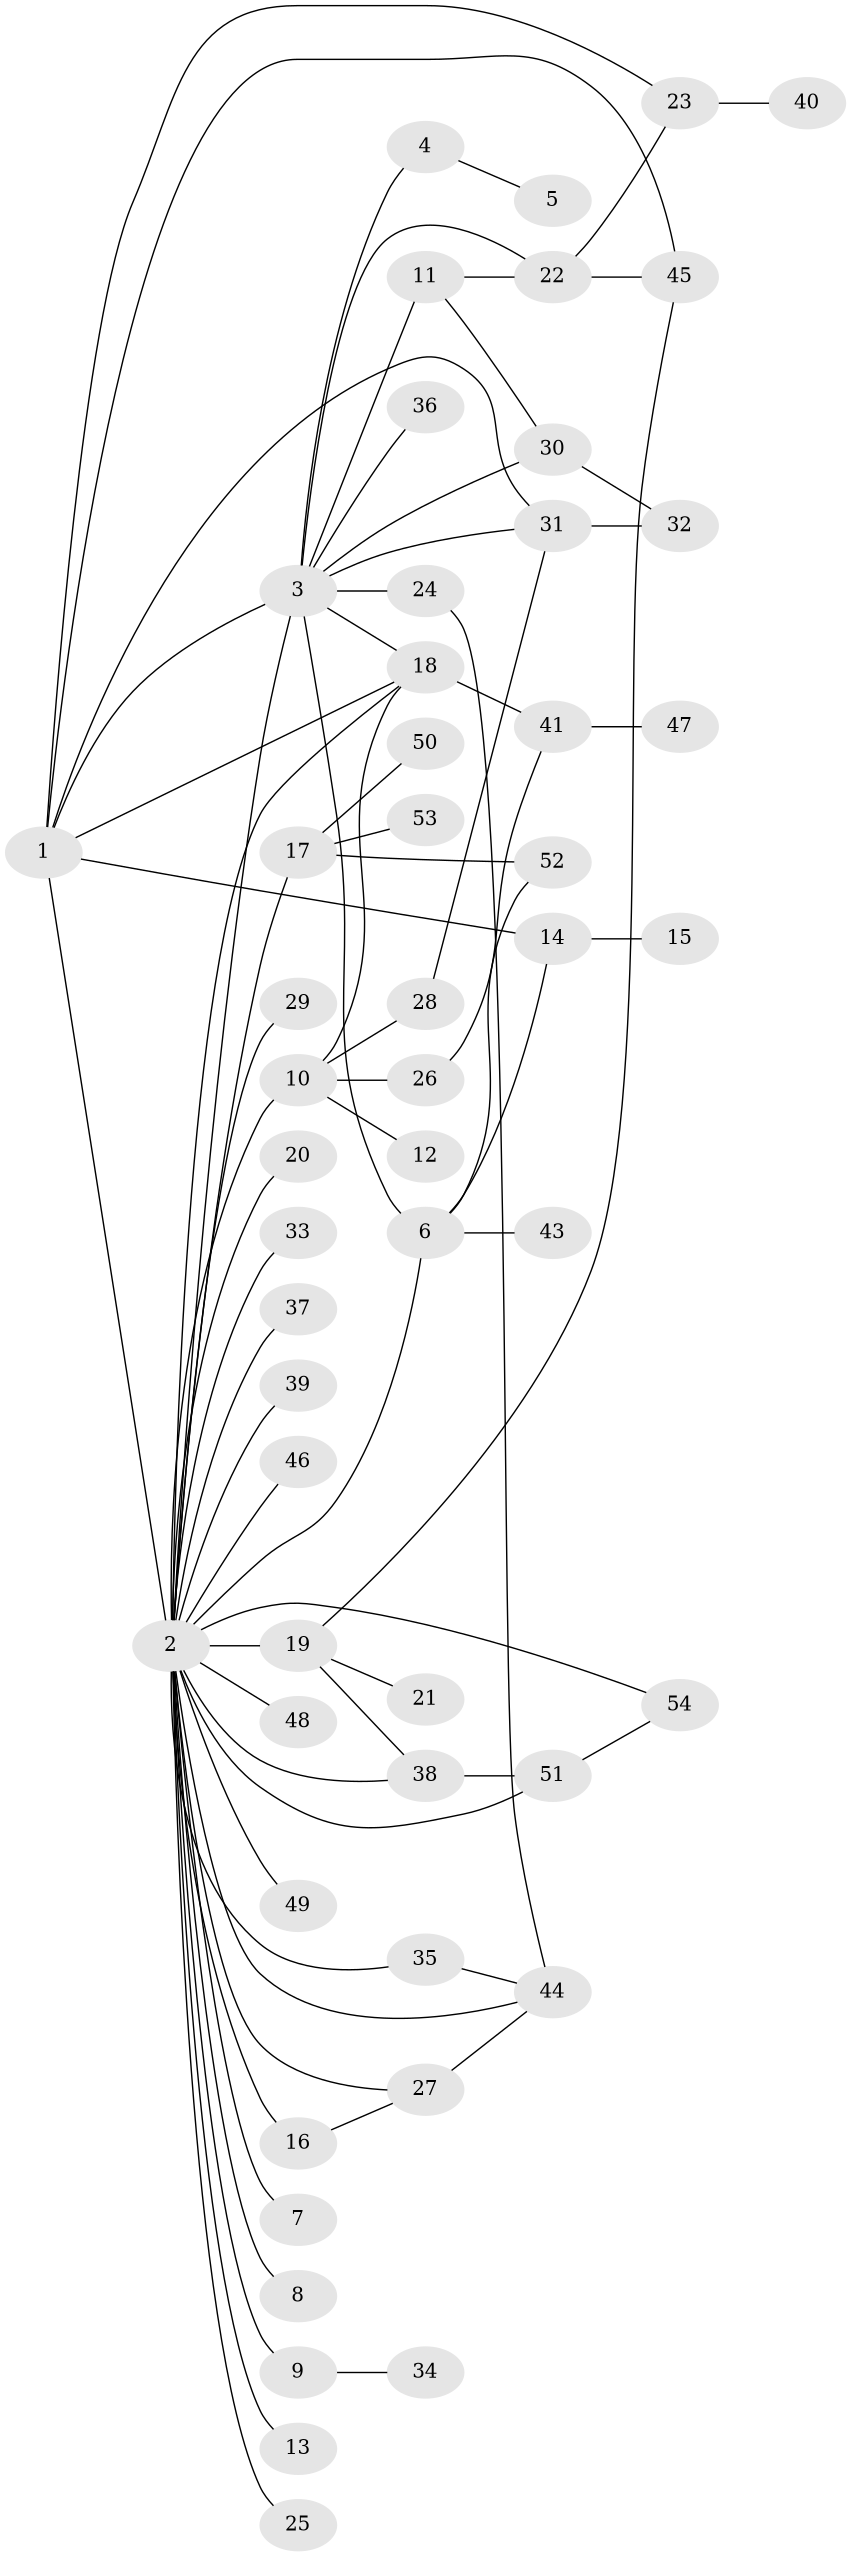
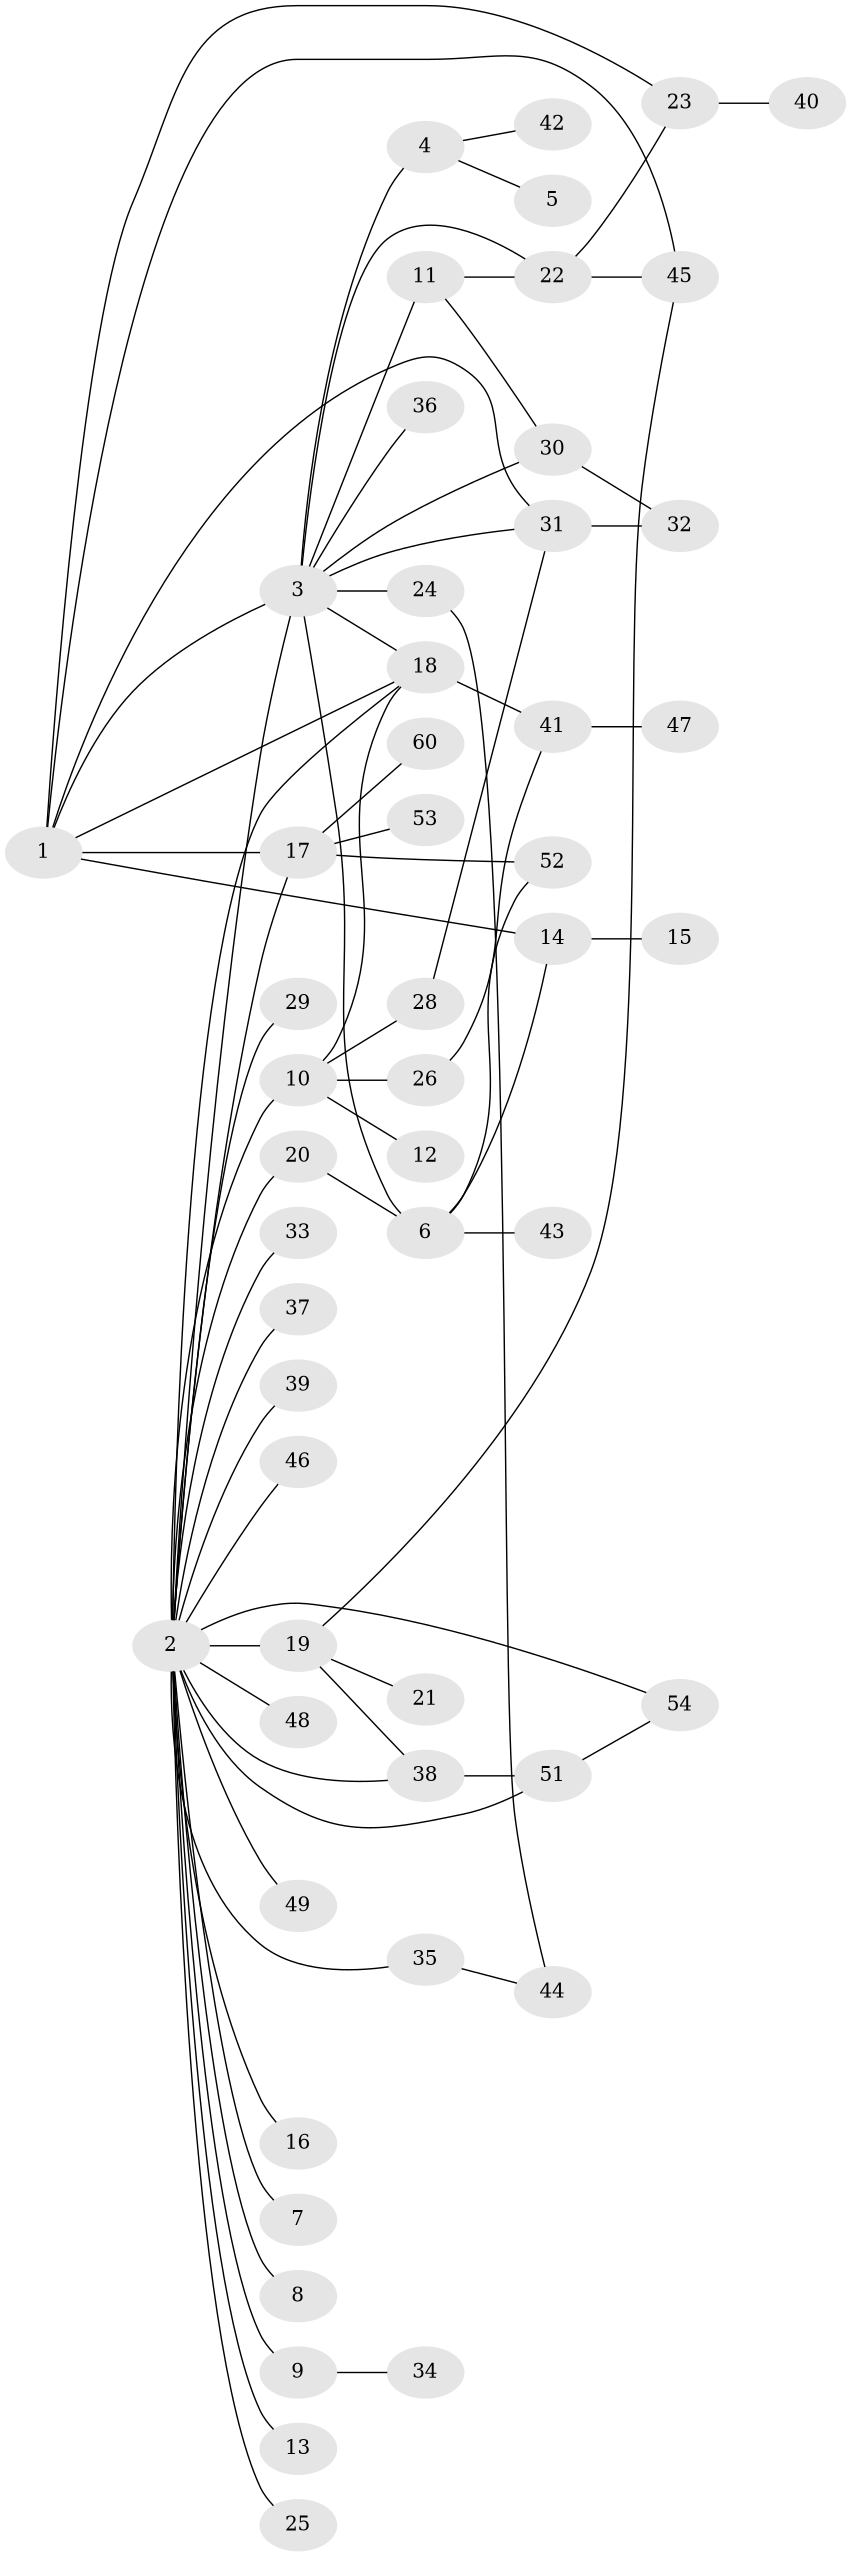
none -> (553, 124)
(426, 744) -> (426, 744)
(107, 1249) -> (171, 853)
(354, 1471) -> (362, 1195)
(246, 1954) -> none
(426, 2090) -> none
